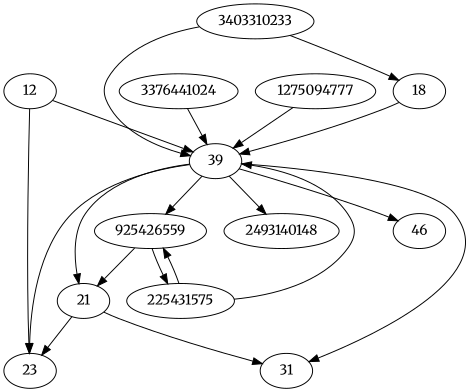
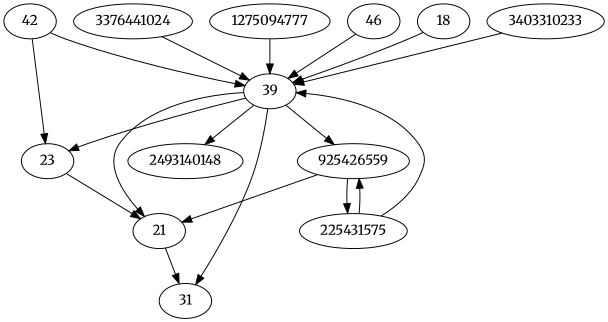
(340, 55) -> none
(30, 91) -> (30, 21)
(311, 190) -> (326, 54)
(60, 332) -> (99, 193)
